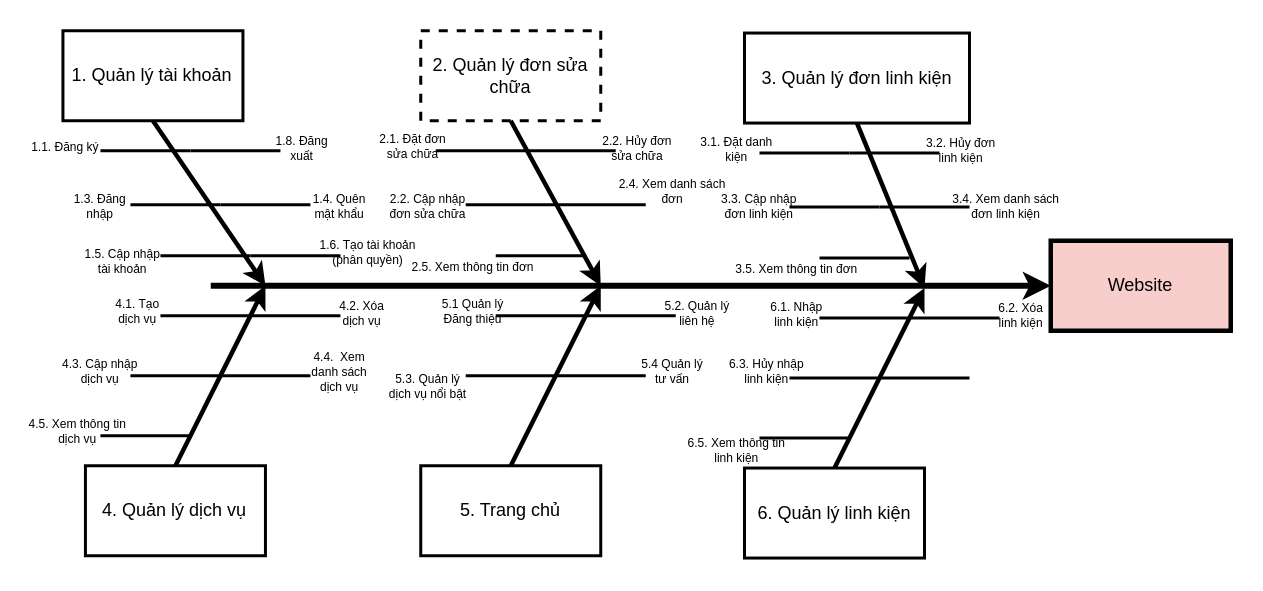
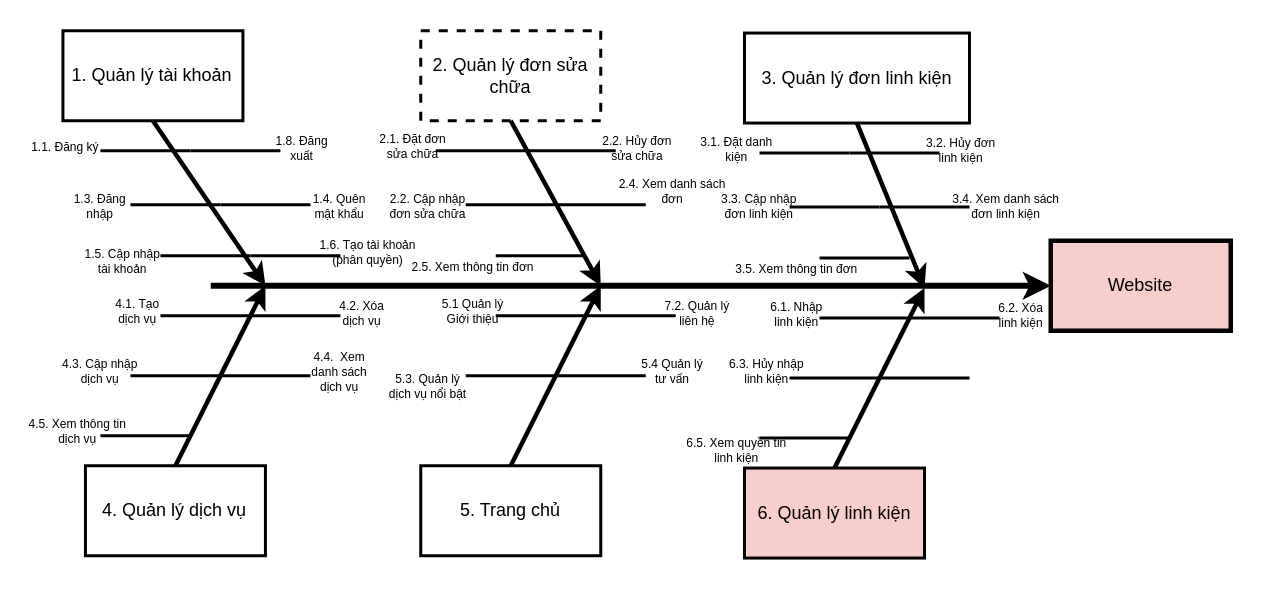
(473, 304) -> (473, 304)
(697, 306) -> (697, 306)
(736, 443) -> (736, 443)
(834, 513) -> (834, 513)
